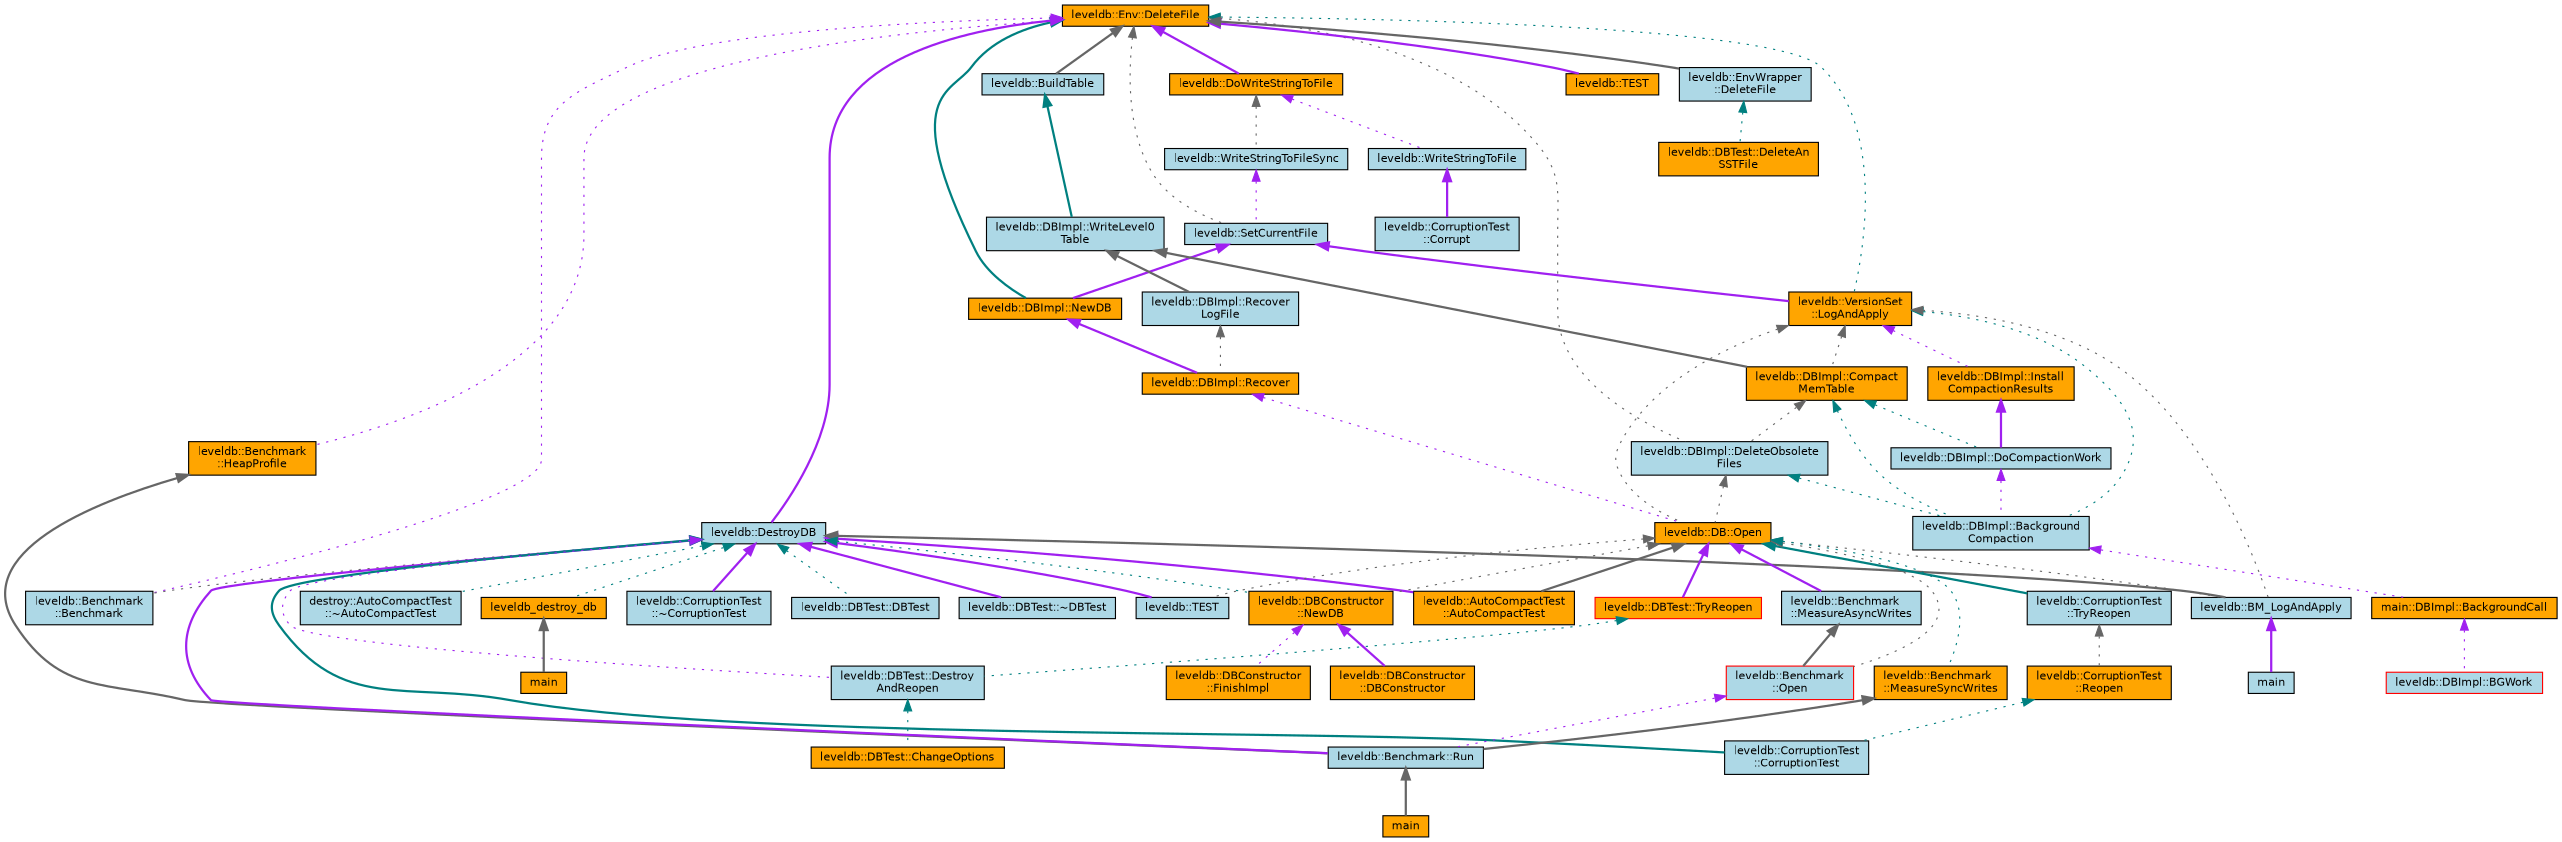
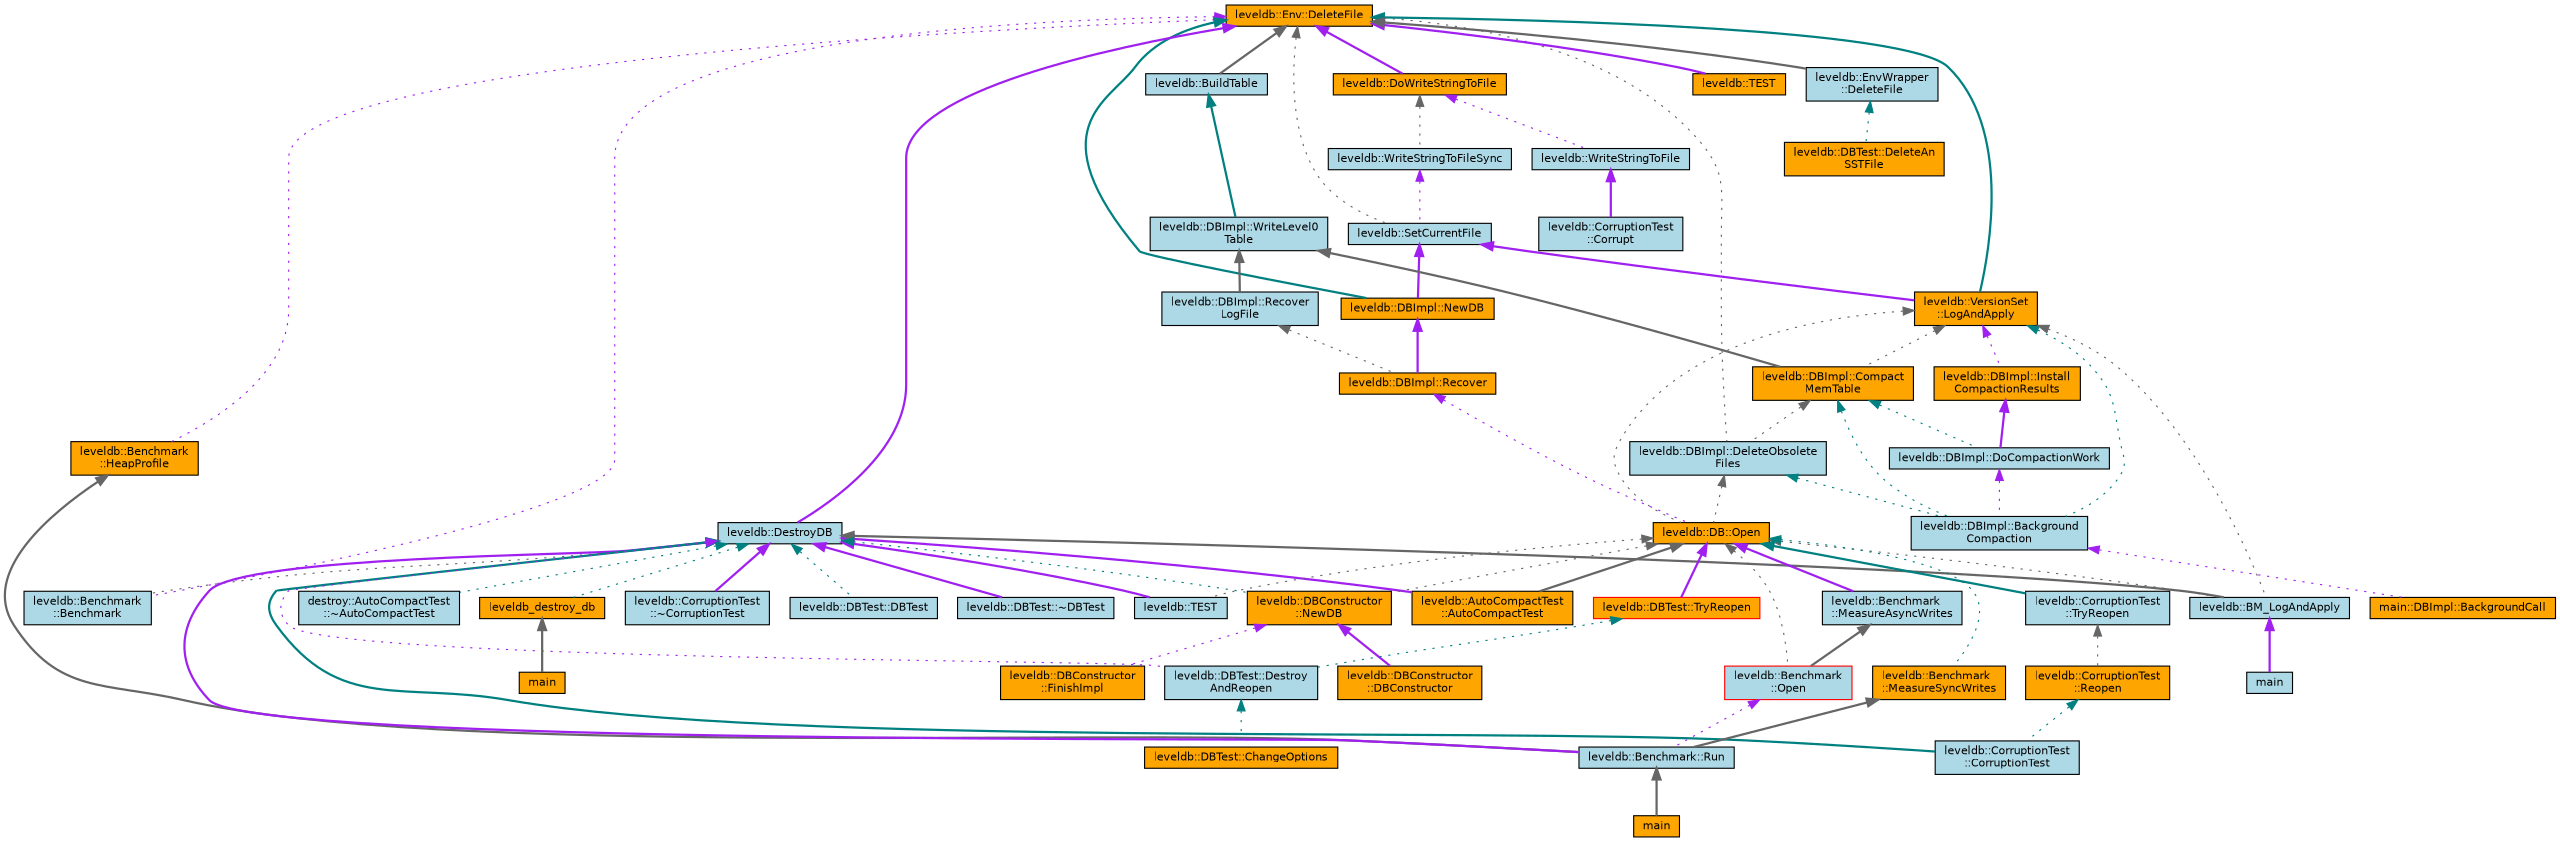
(1641, 32) -> (1786, 34)
(2464, 683) -> none
